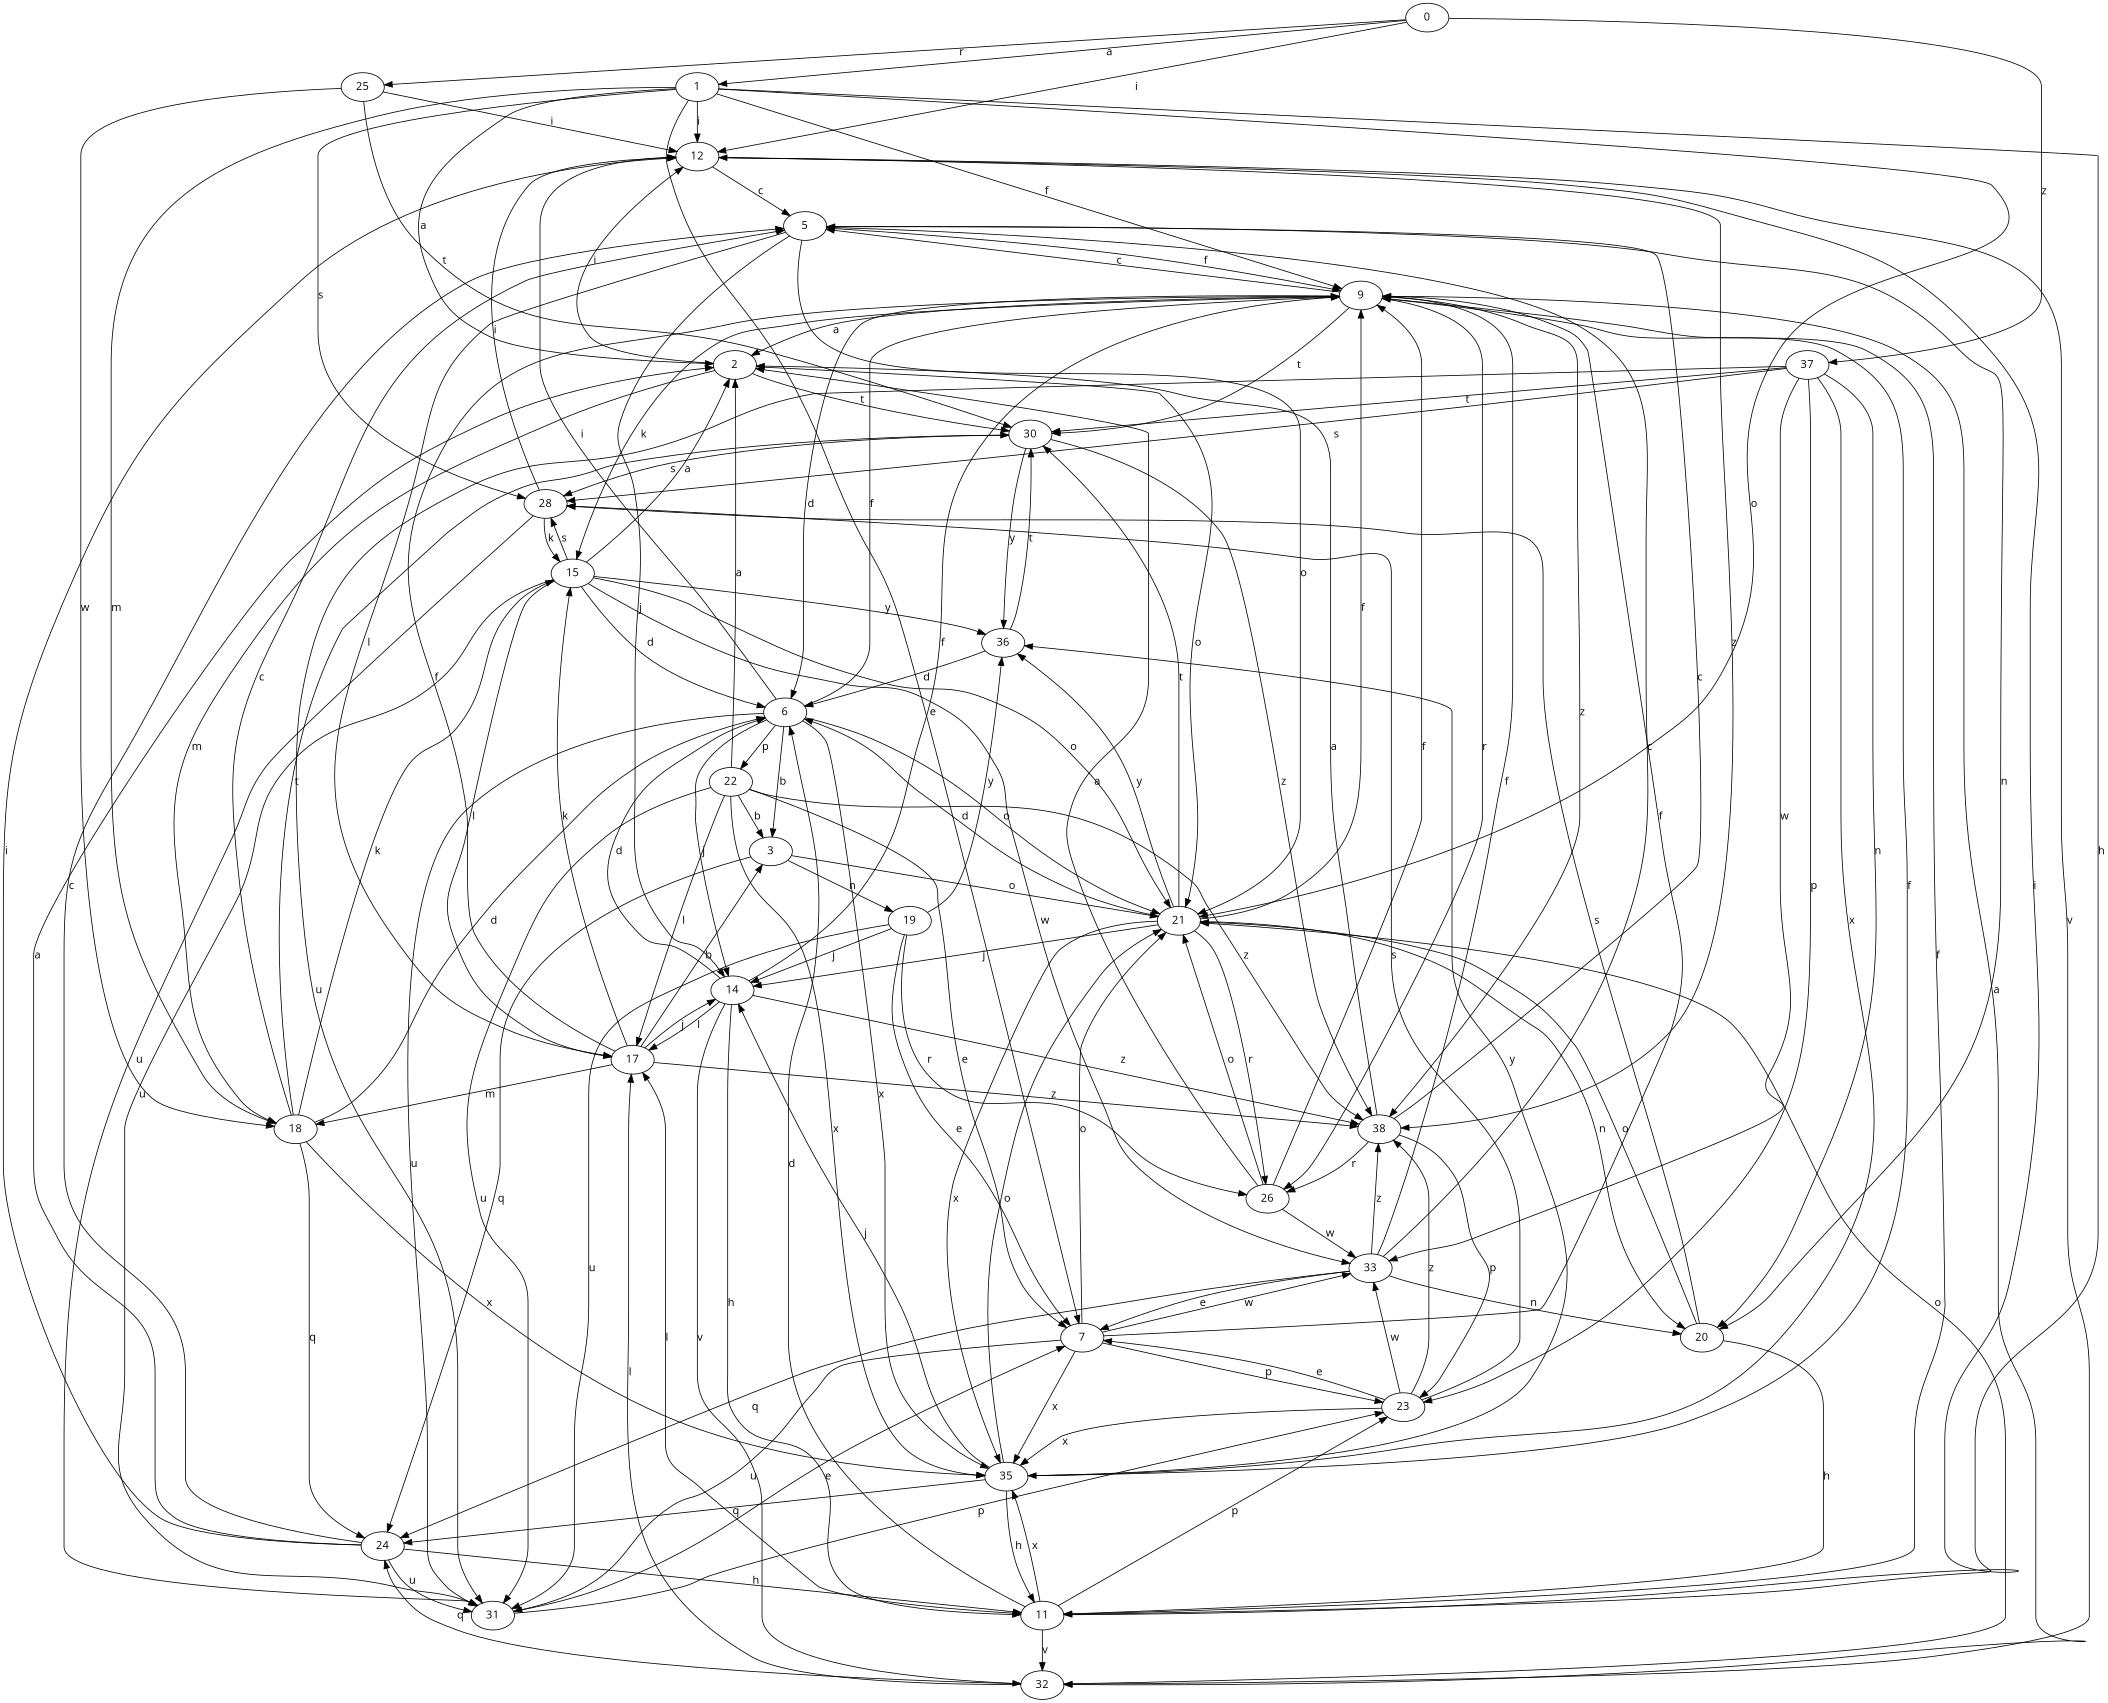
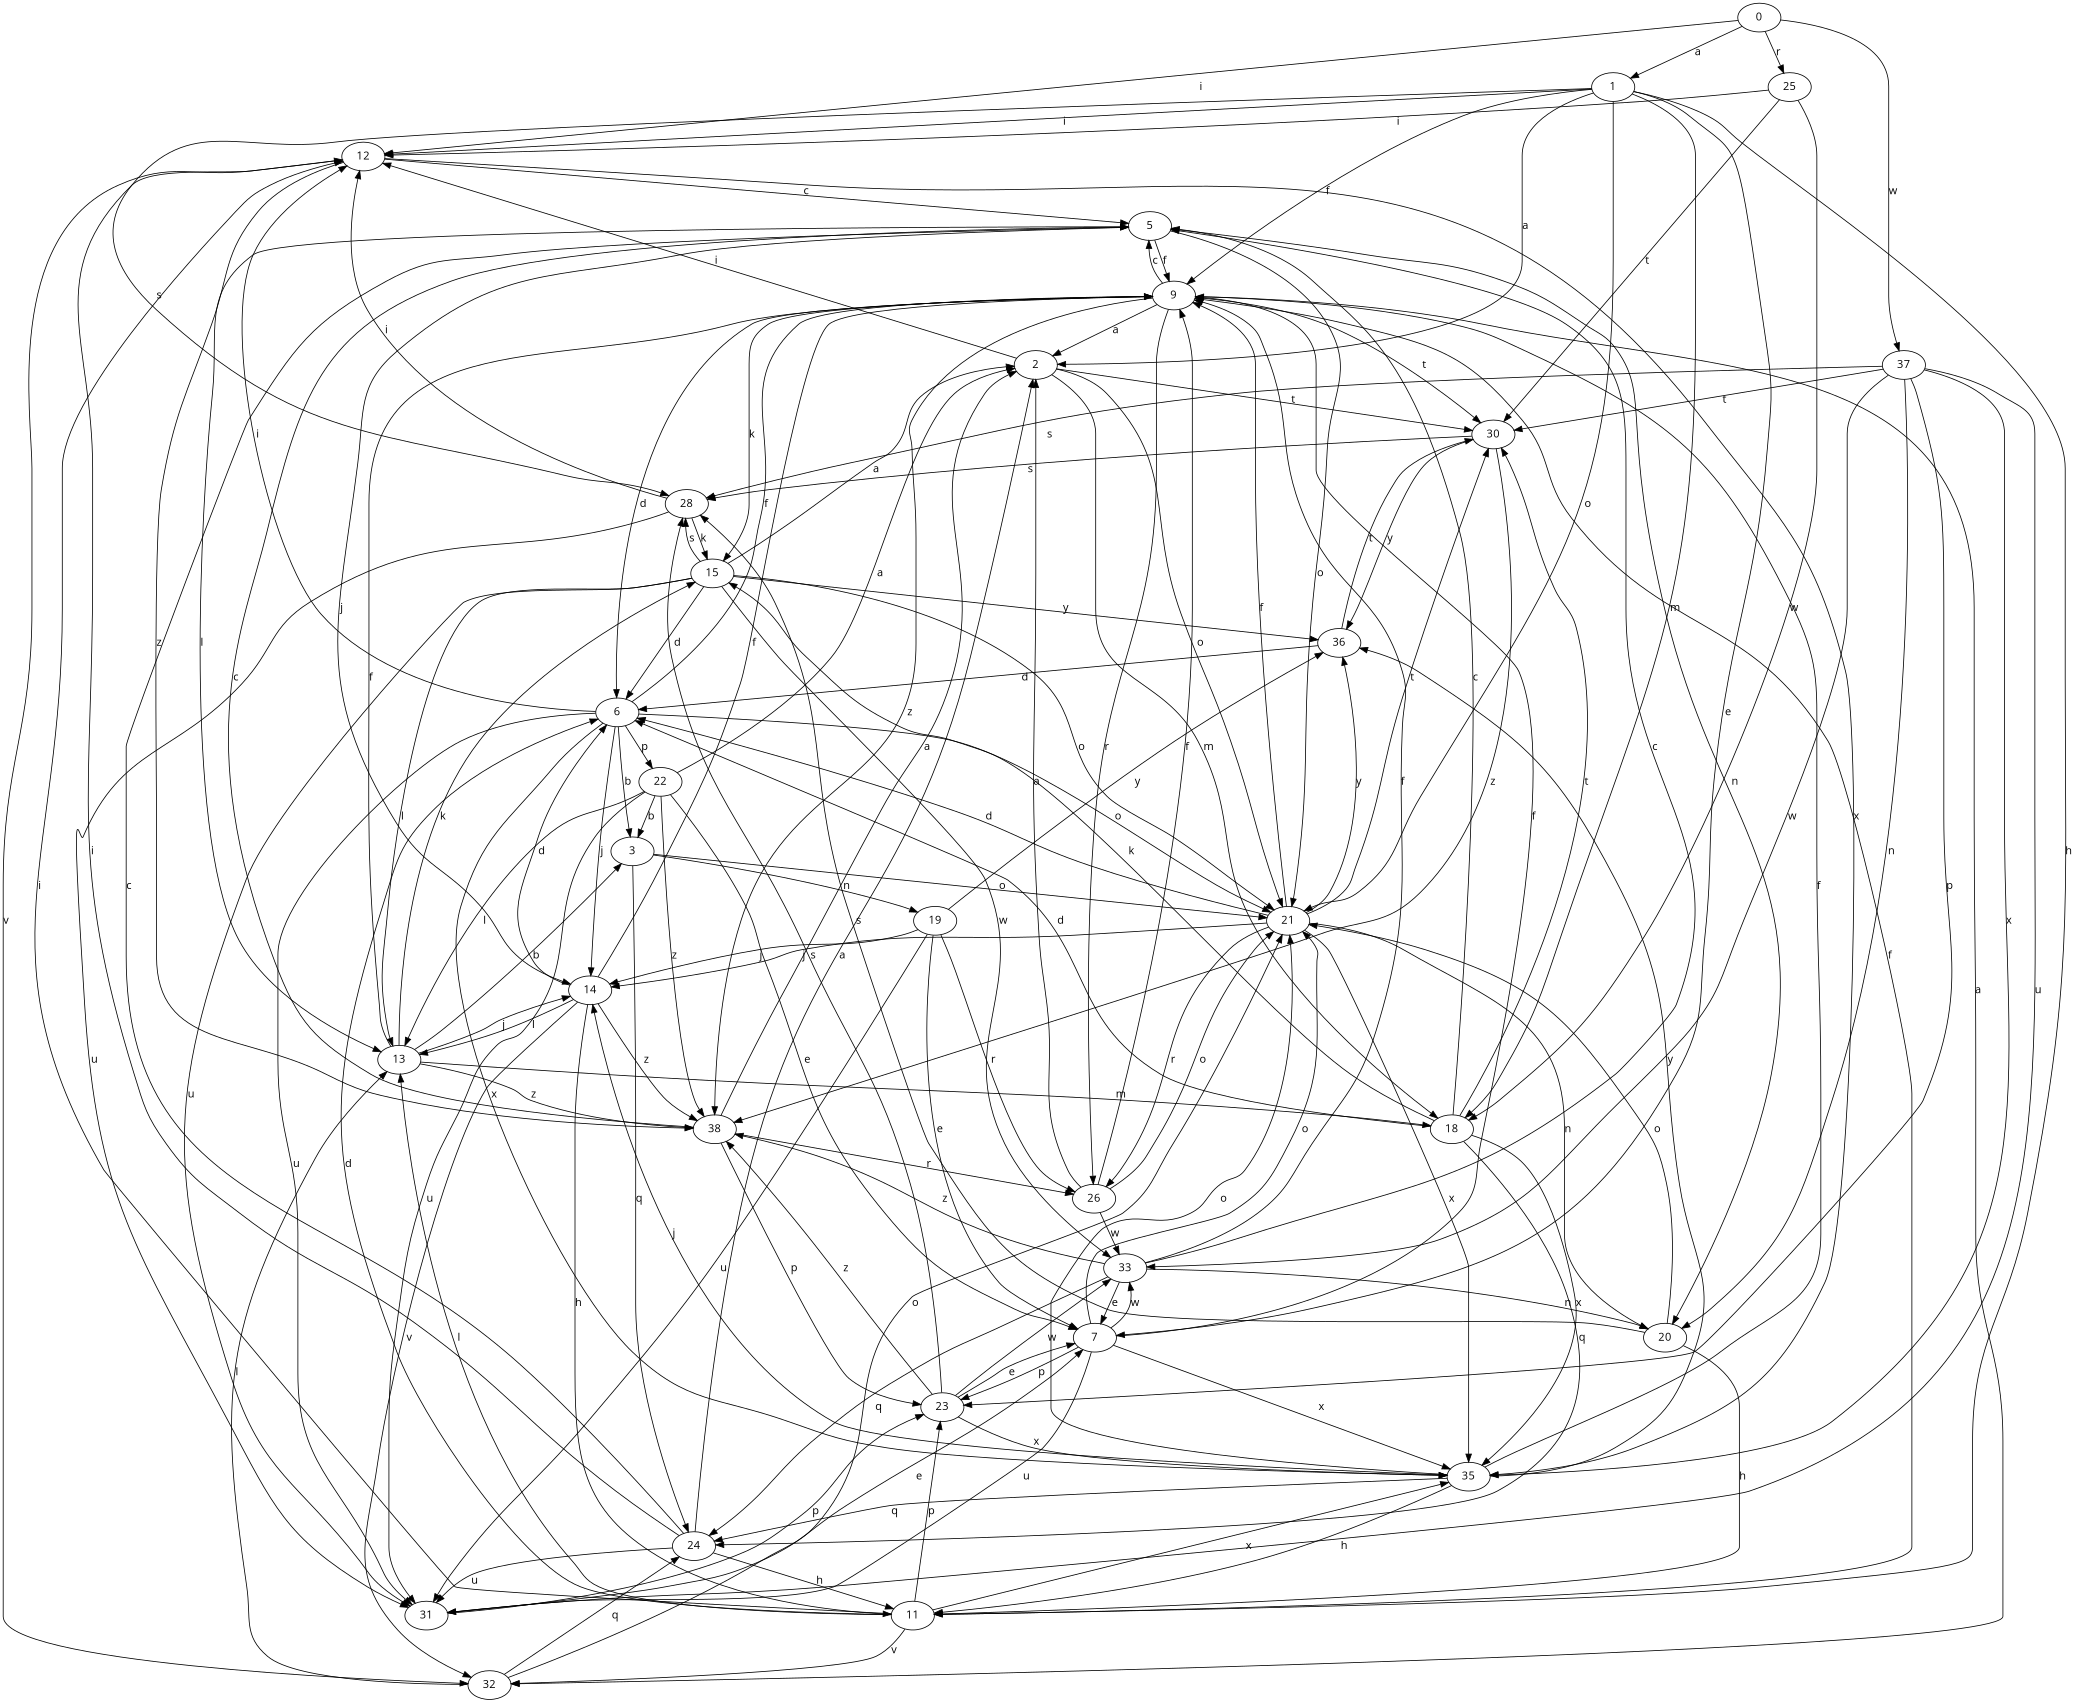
(2044, 191) -> (1893, 191)
(633, 1060) -> (399, 1060)
(834, 1155) -> (1673, 387)
